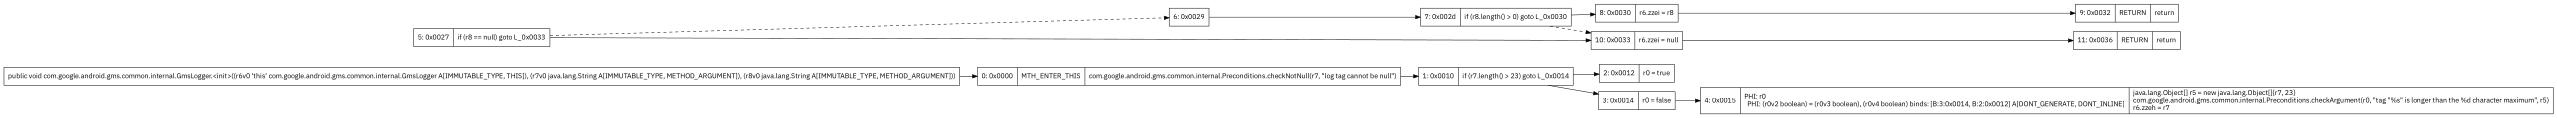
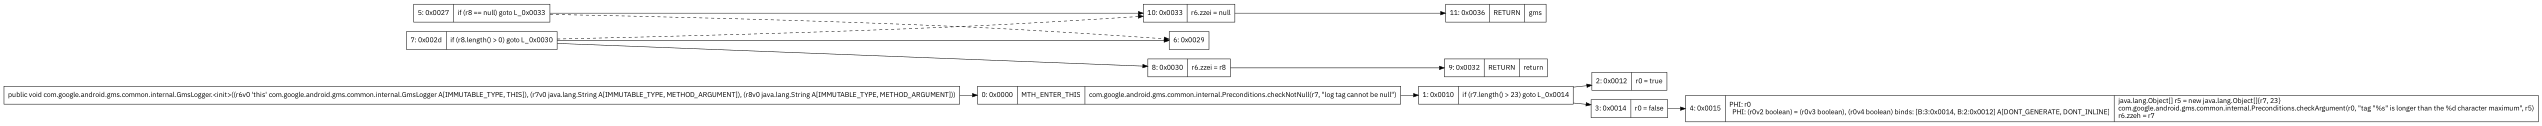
(1312, 17) -> (861, 41)
(2166, 40) -> (1535, 13)
